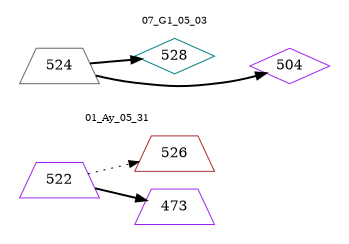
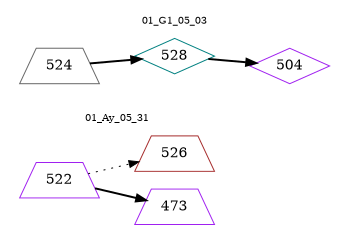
(175, 21) -> (175, 21)
(176, 86) -> (227, 61)
